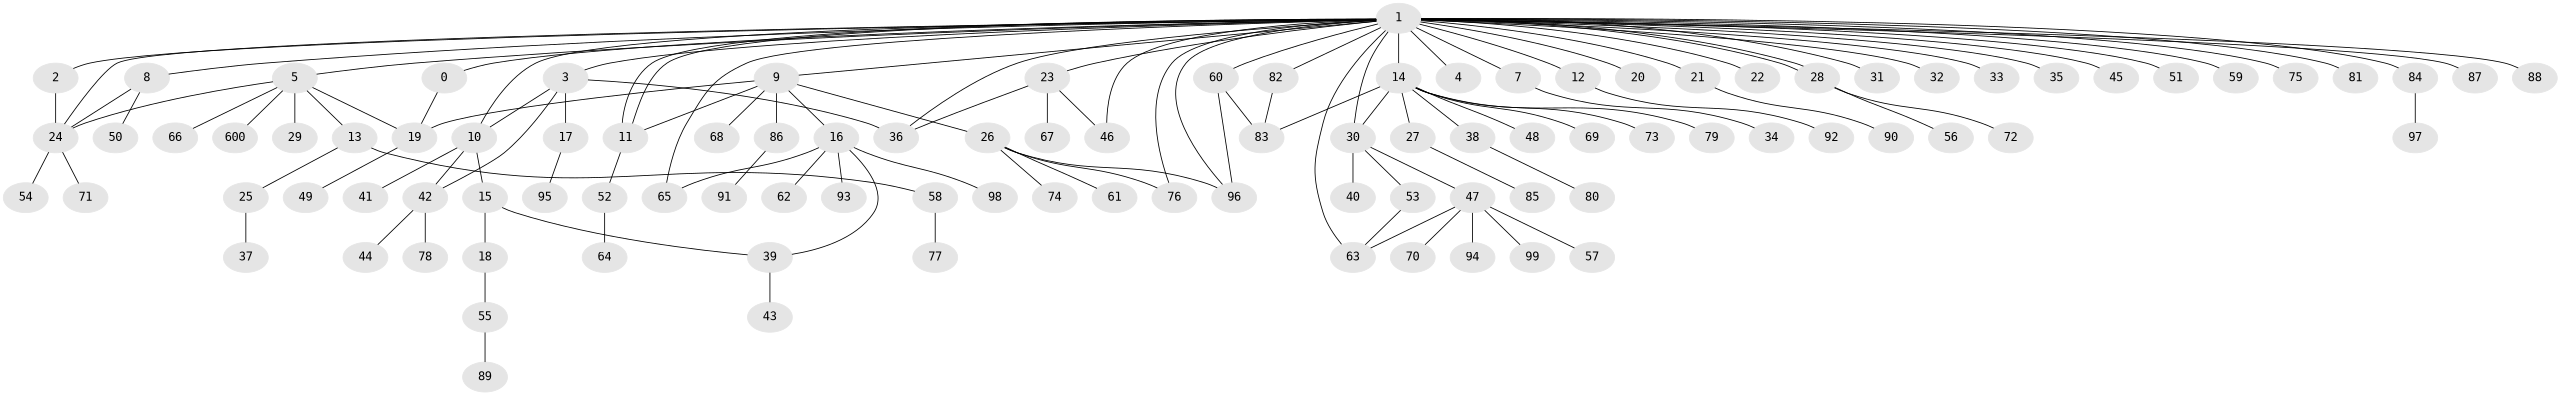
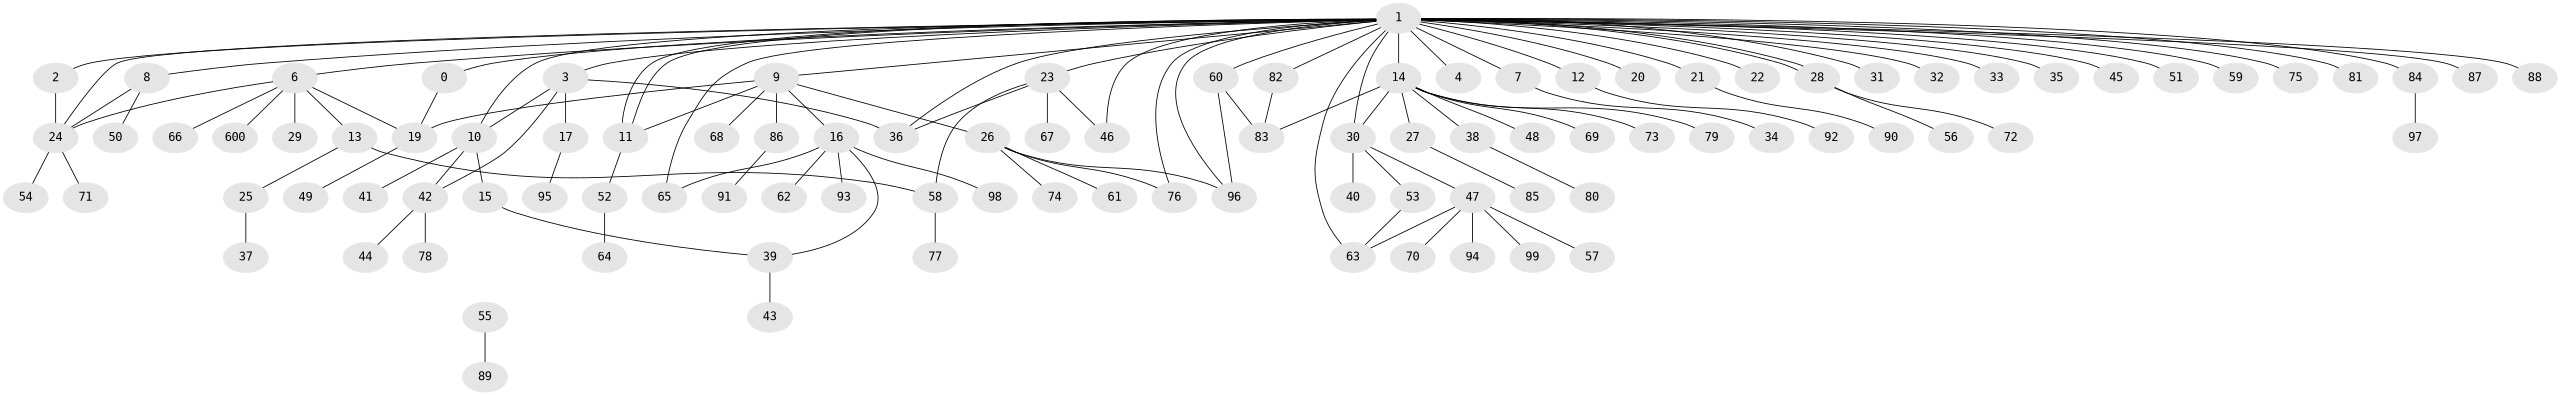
(295, 78) -> (295, 78)
none -> (963, 117)
(485, 257) -> none
